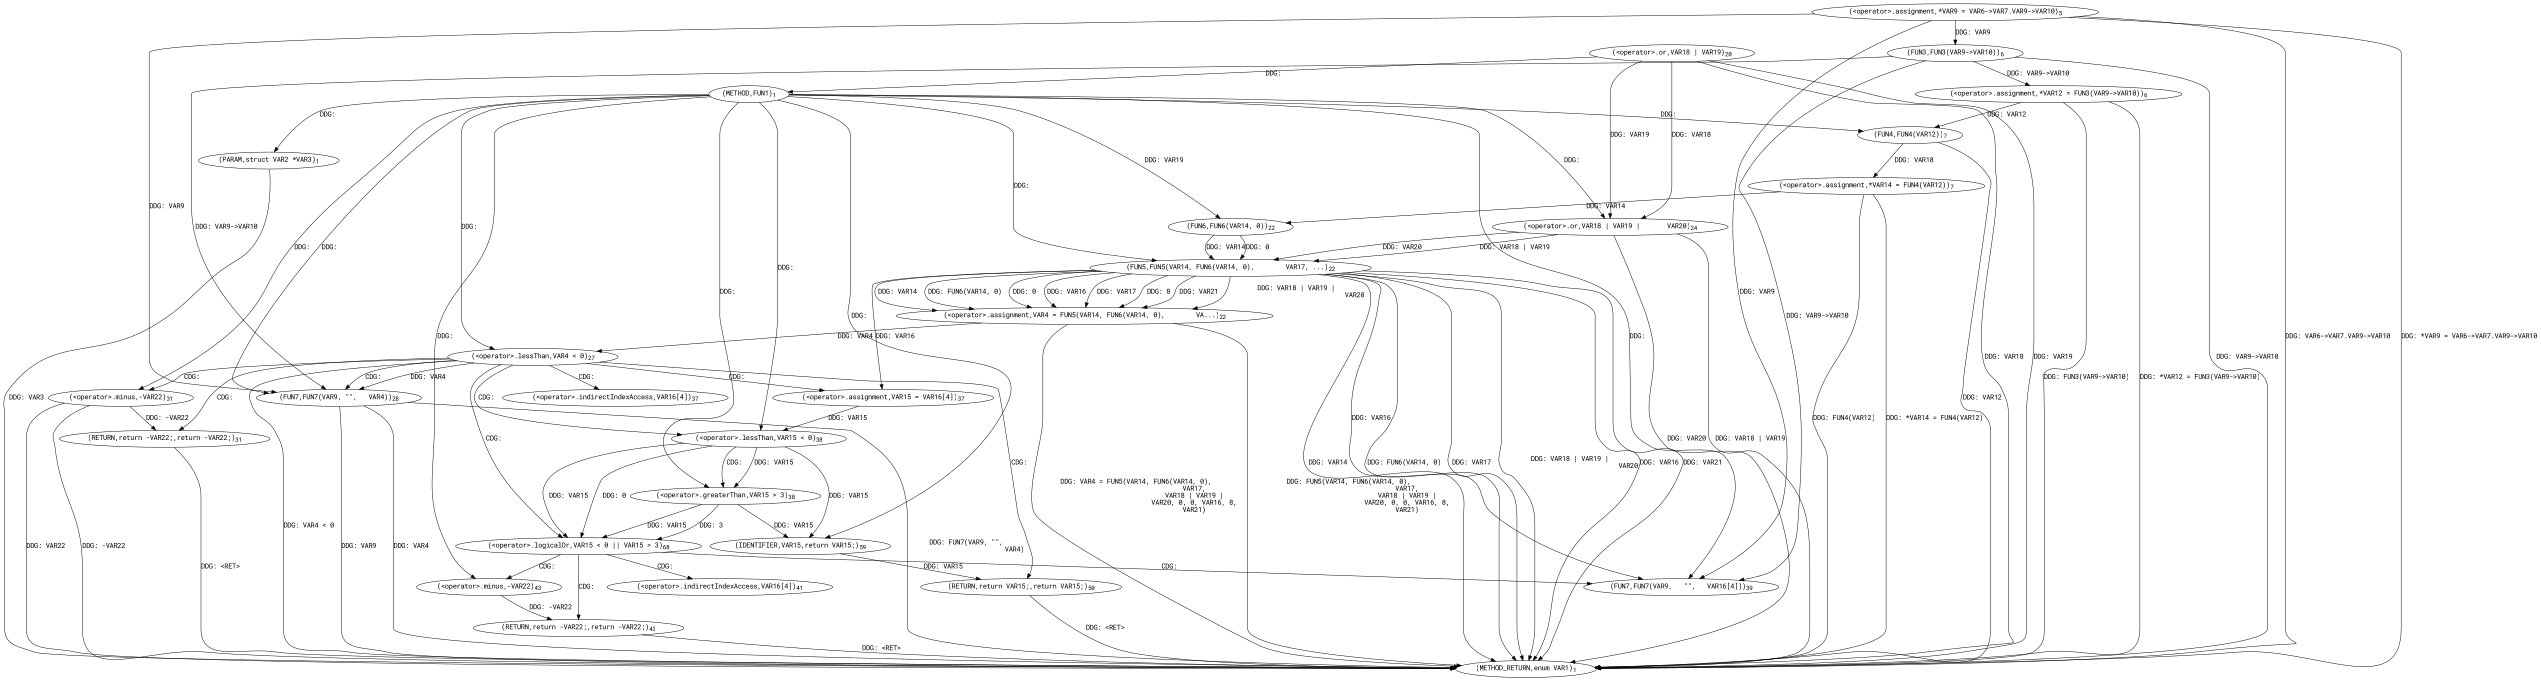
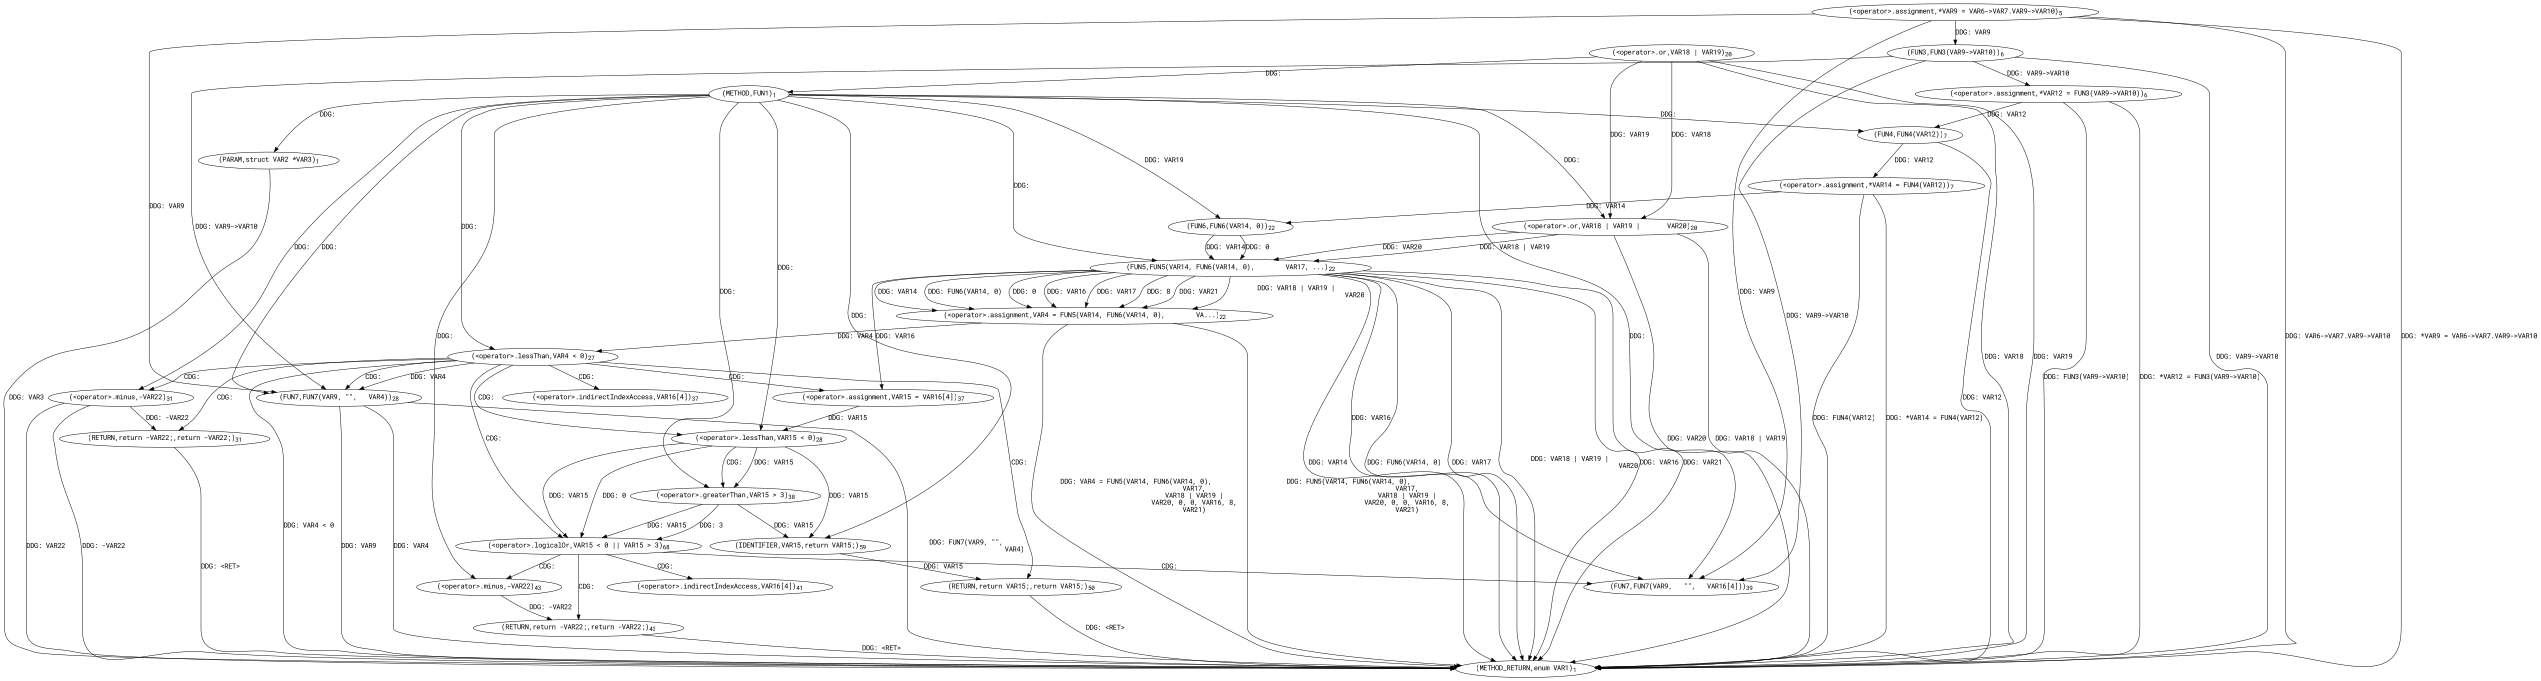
(1914, 161) -> (1914, 161)
(1694, 226) -> (1694, 226)
(819, 438) -> (819, 438)
